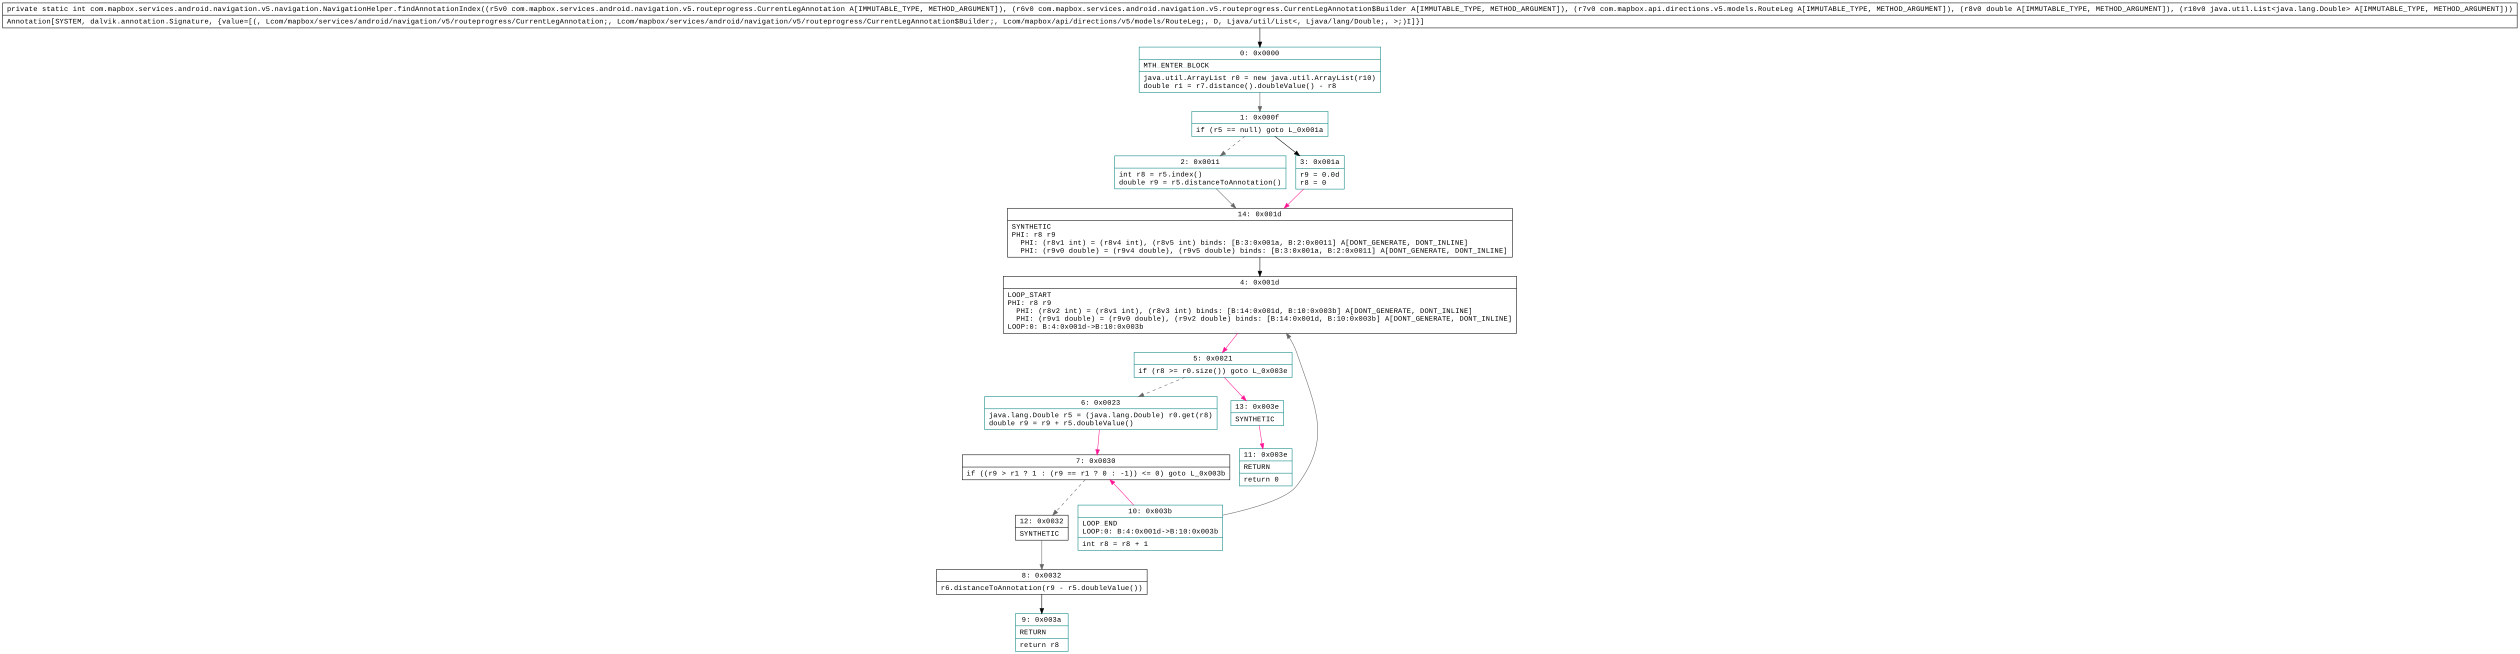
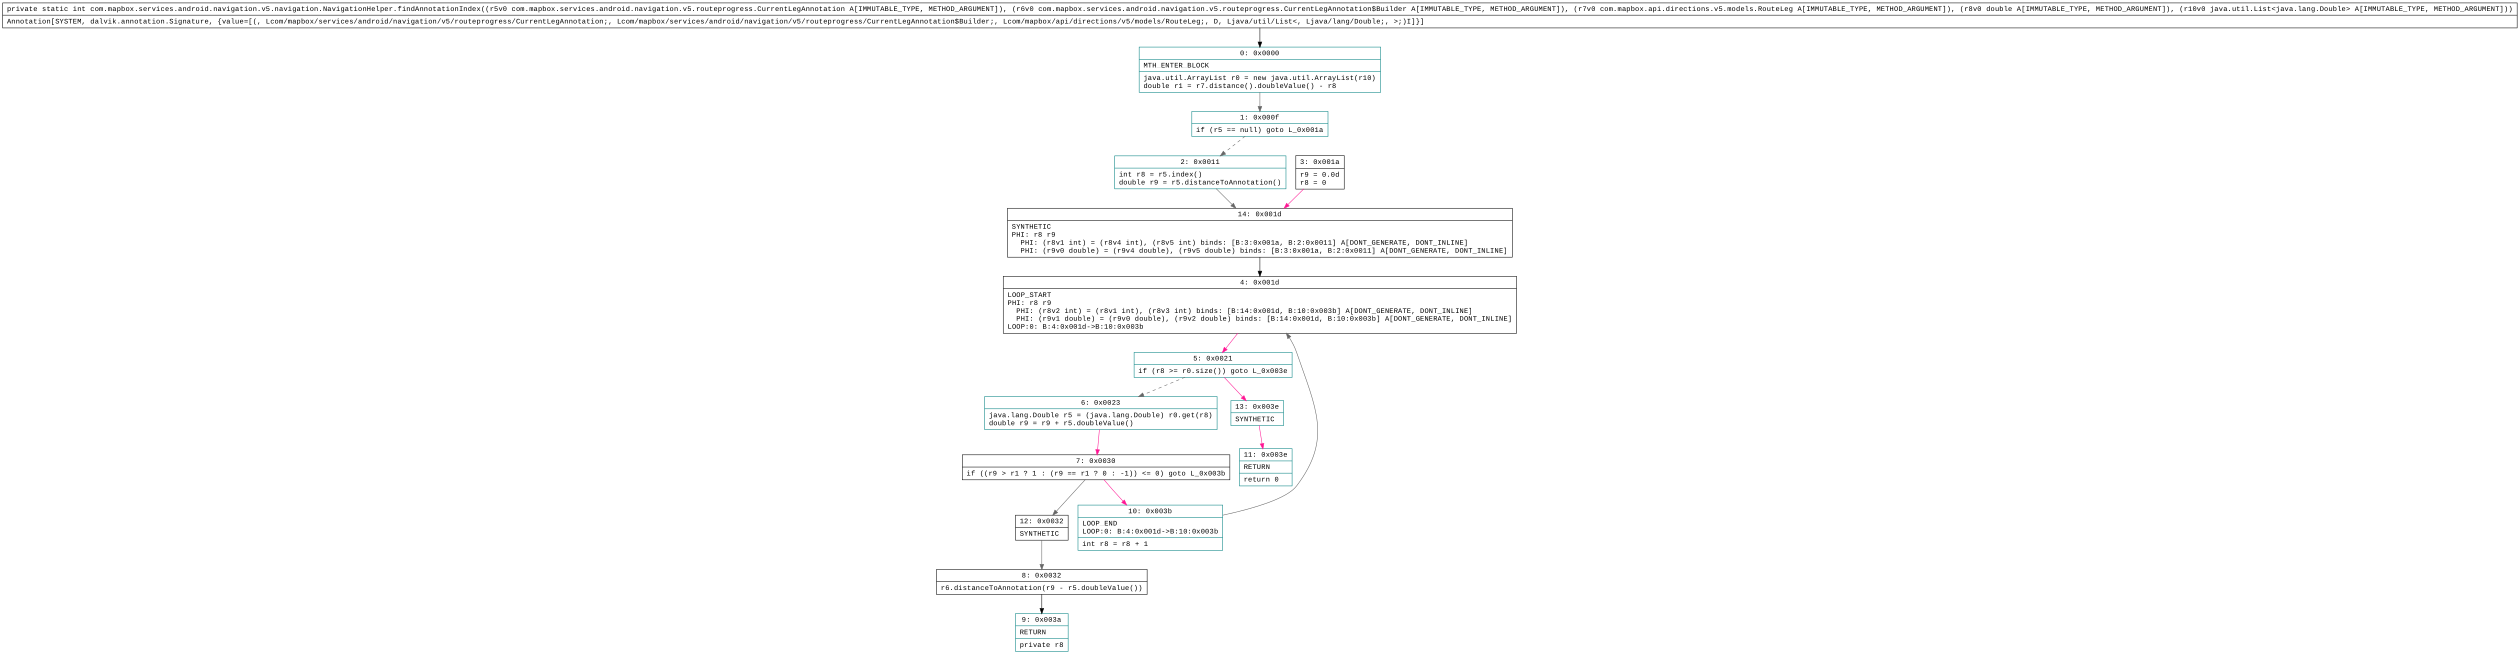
(1285, 144) -> none
(1320, 172) -> (1320, 172)
(1124, 494) -> (1113, 491)
(1071, 495) -> (1071, 495)
(1040, 645) -> (1042, 645)
